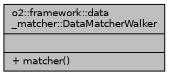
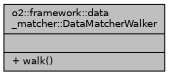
(41, 61) -> (33, 61)
